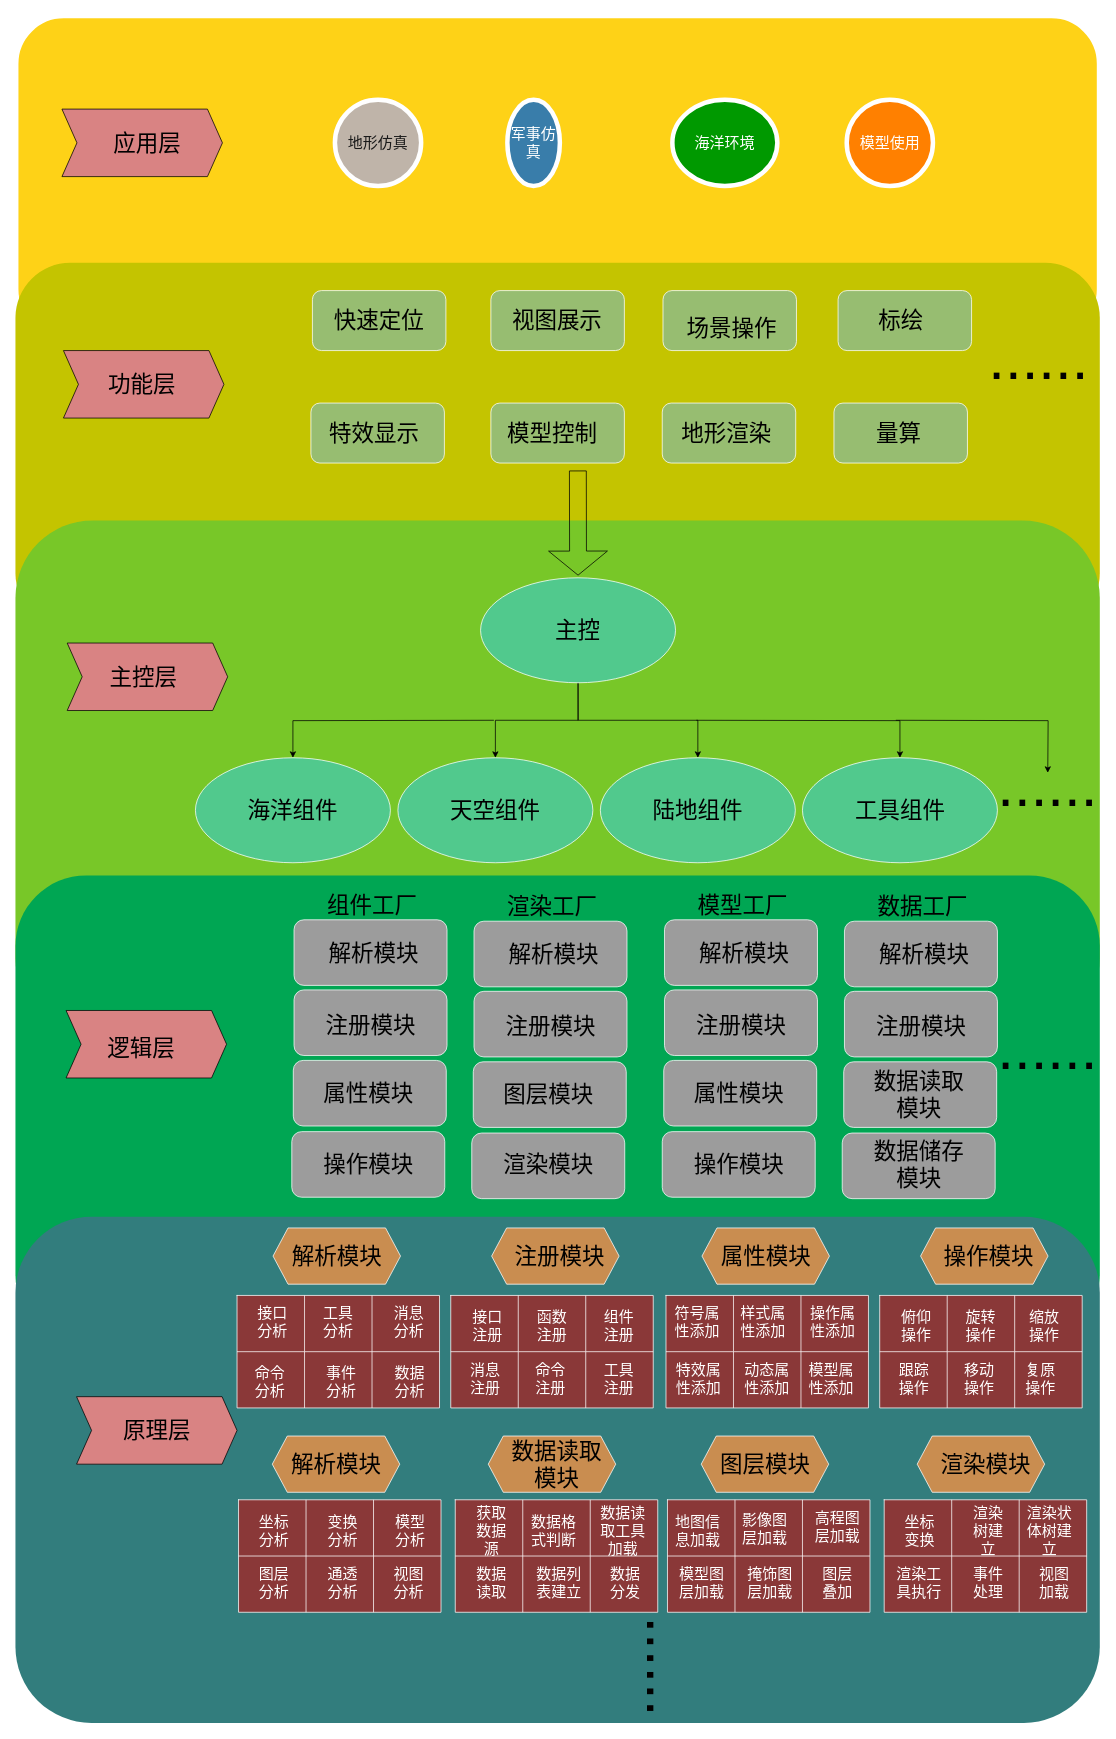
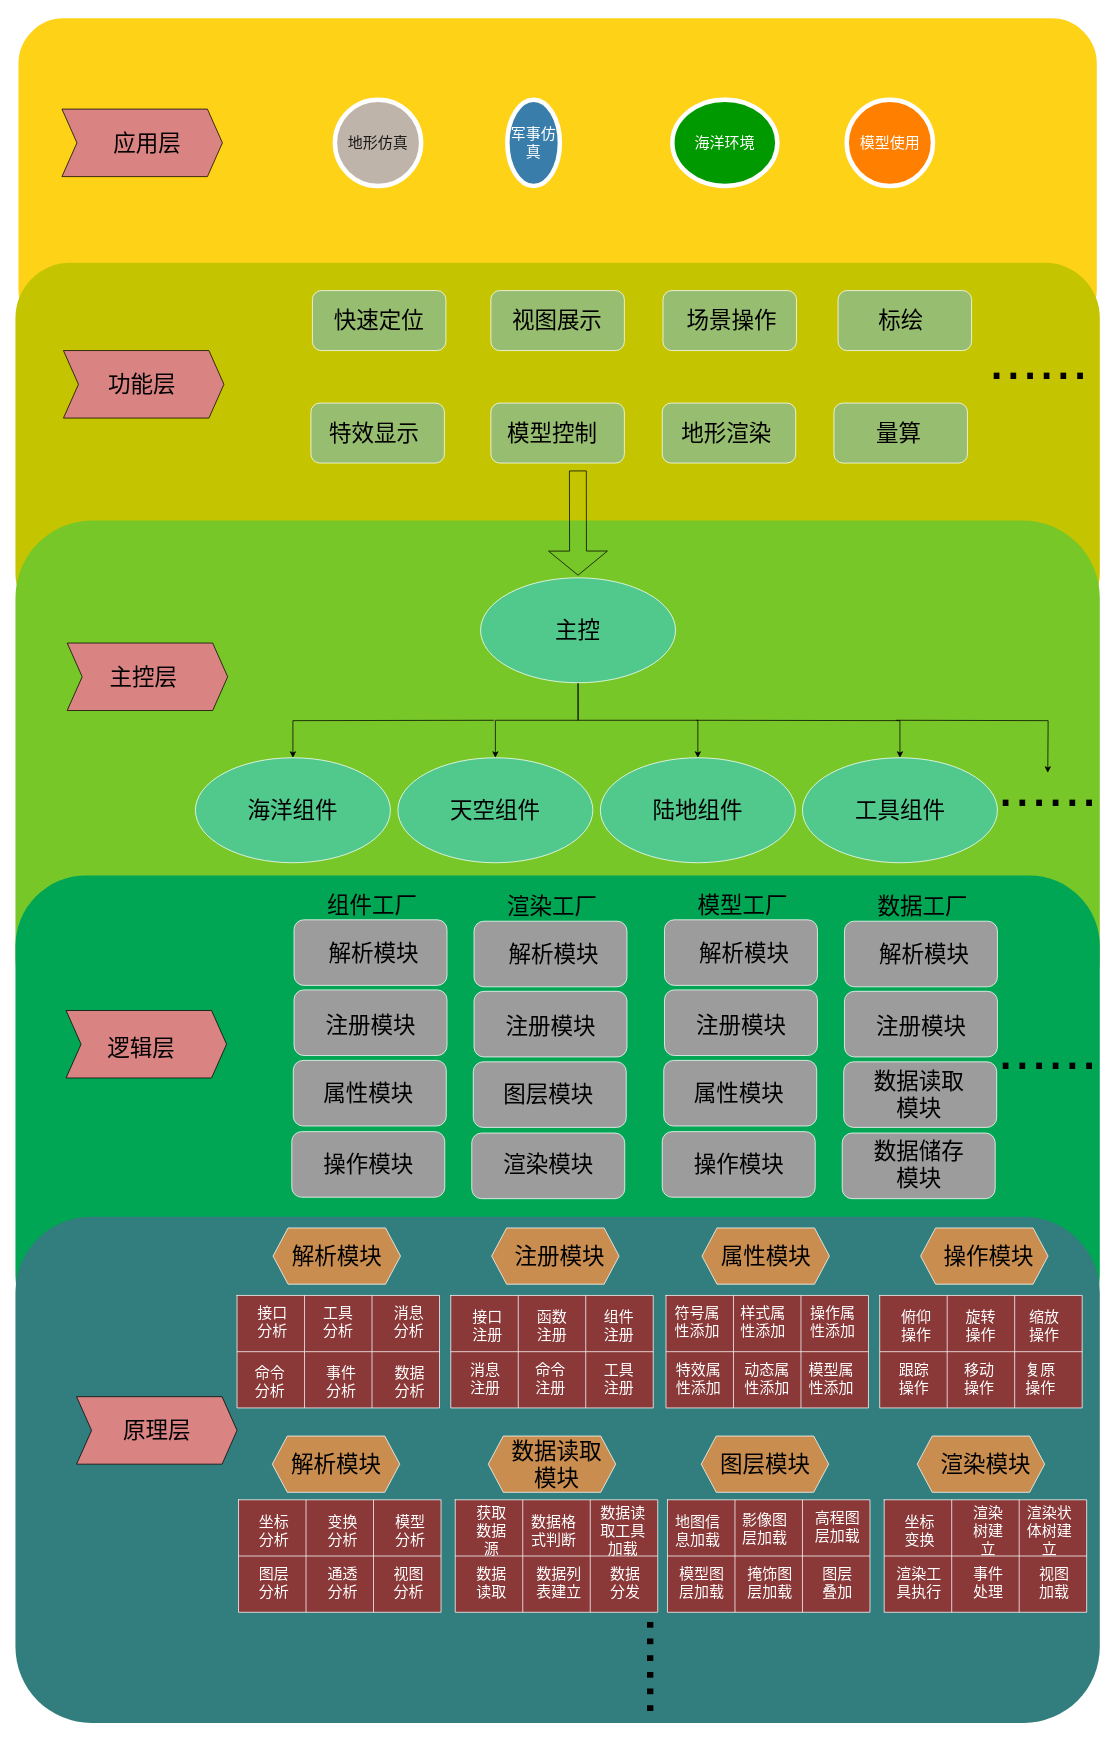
(732, 328) -> (732, 321)
